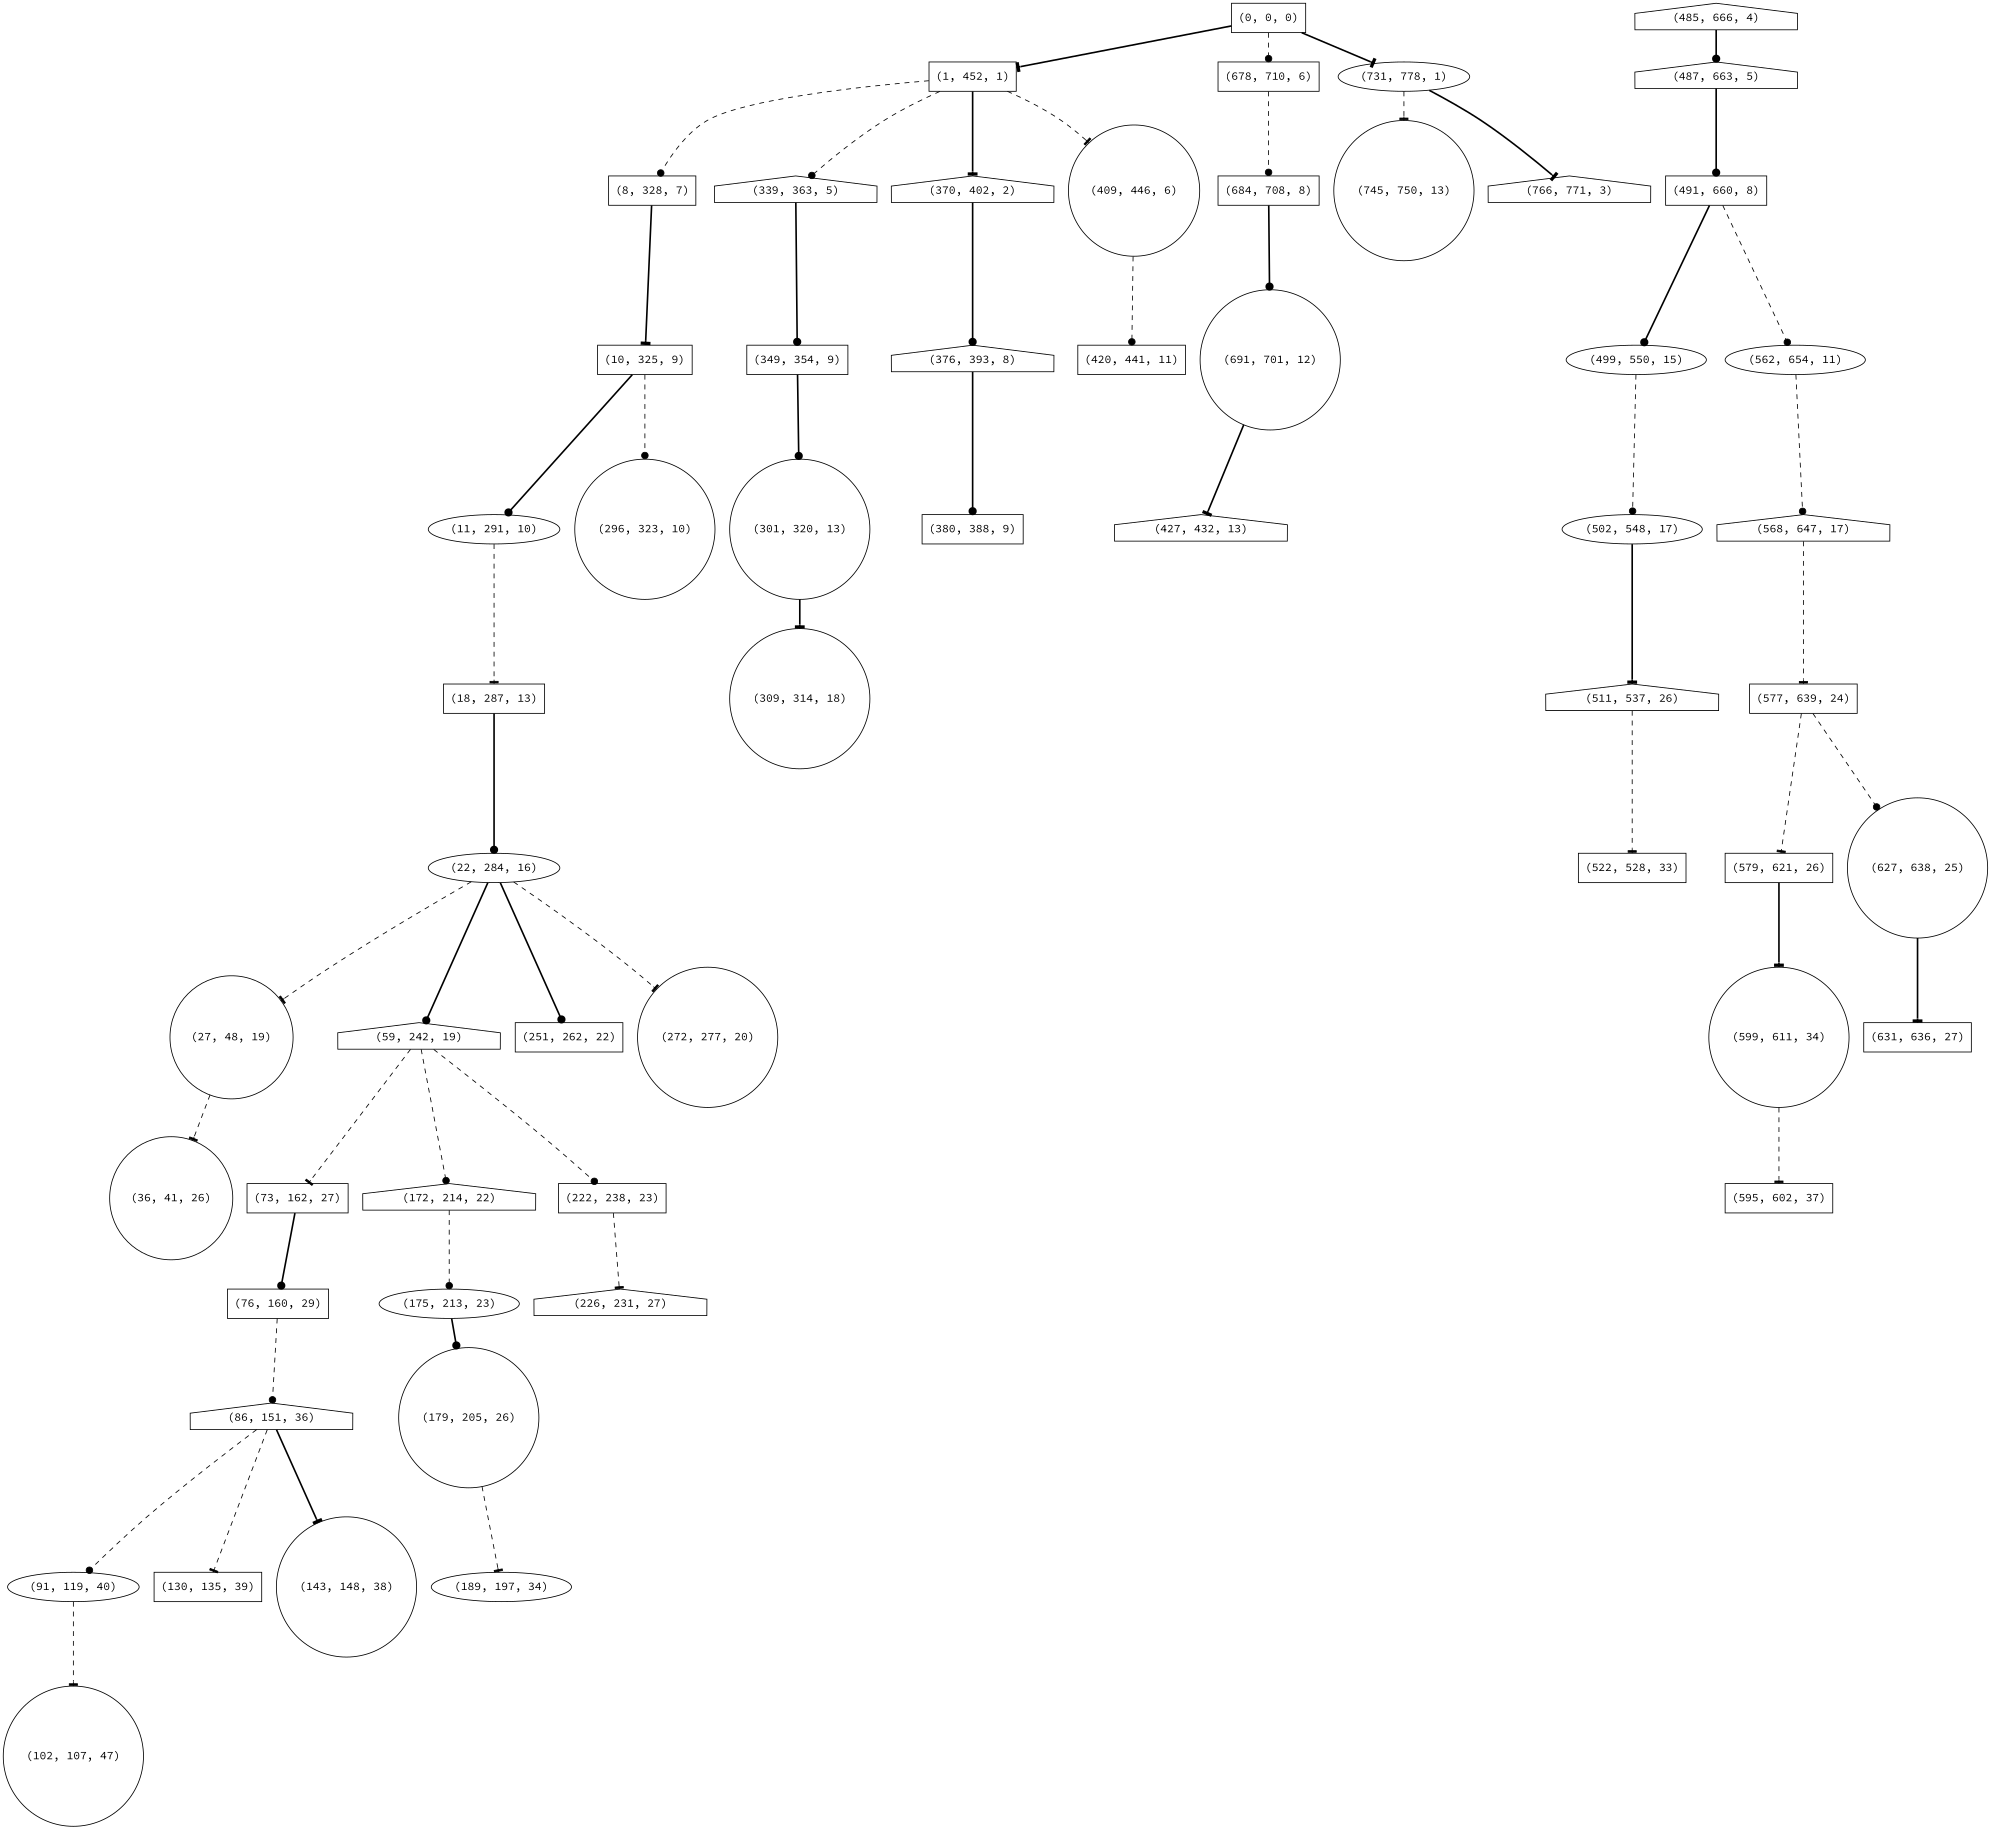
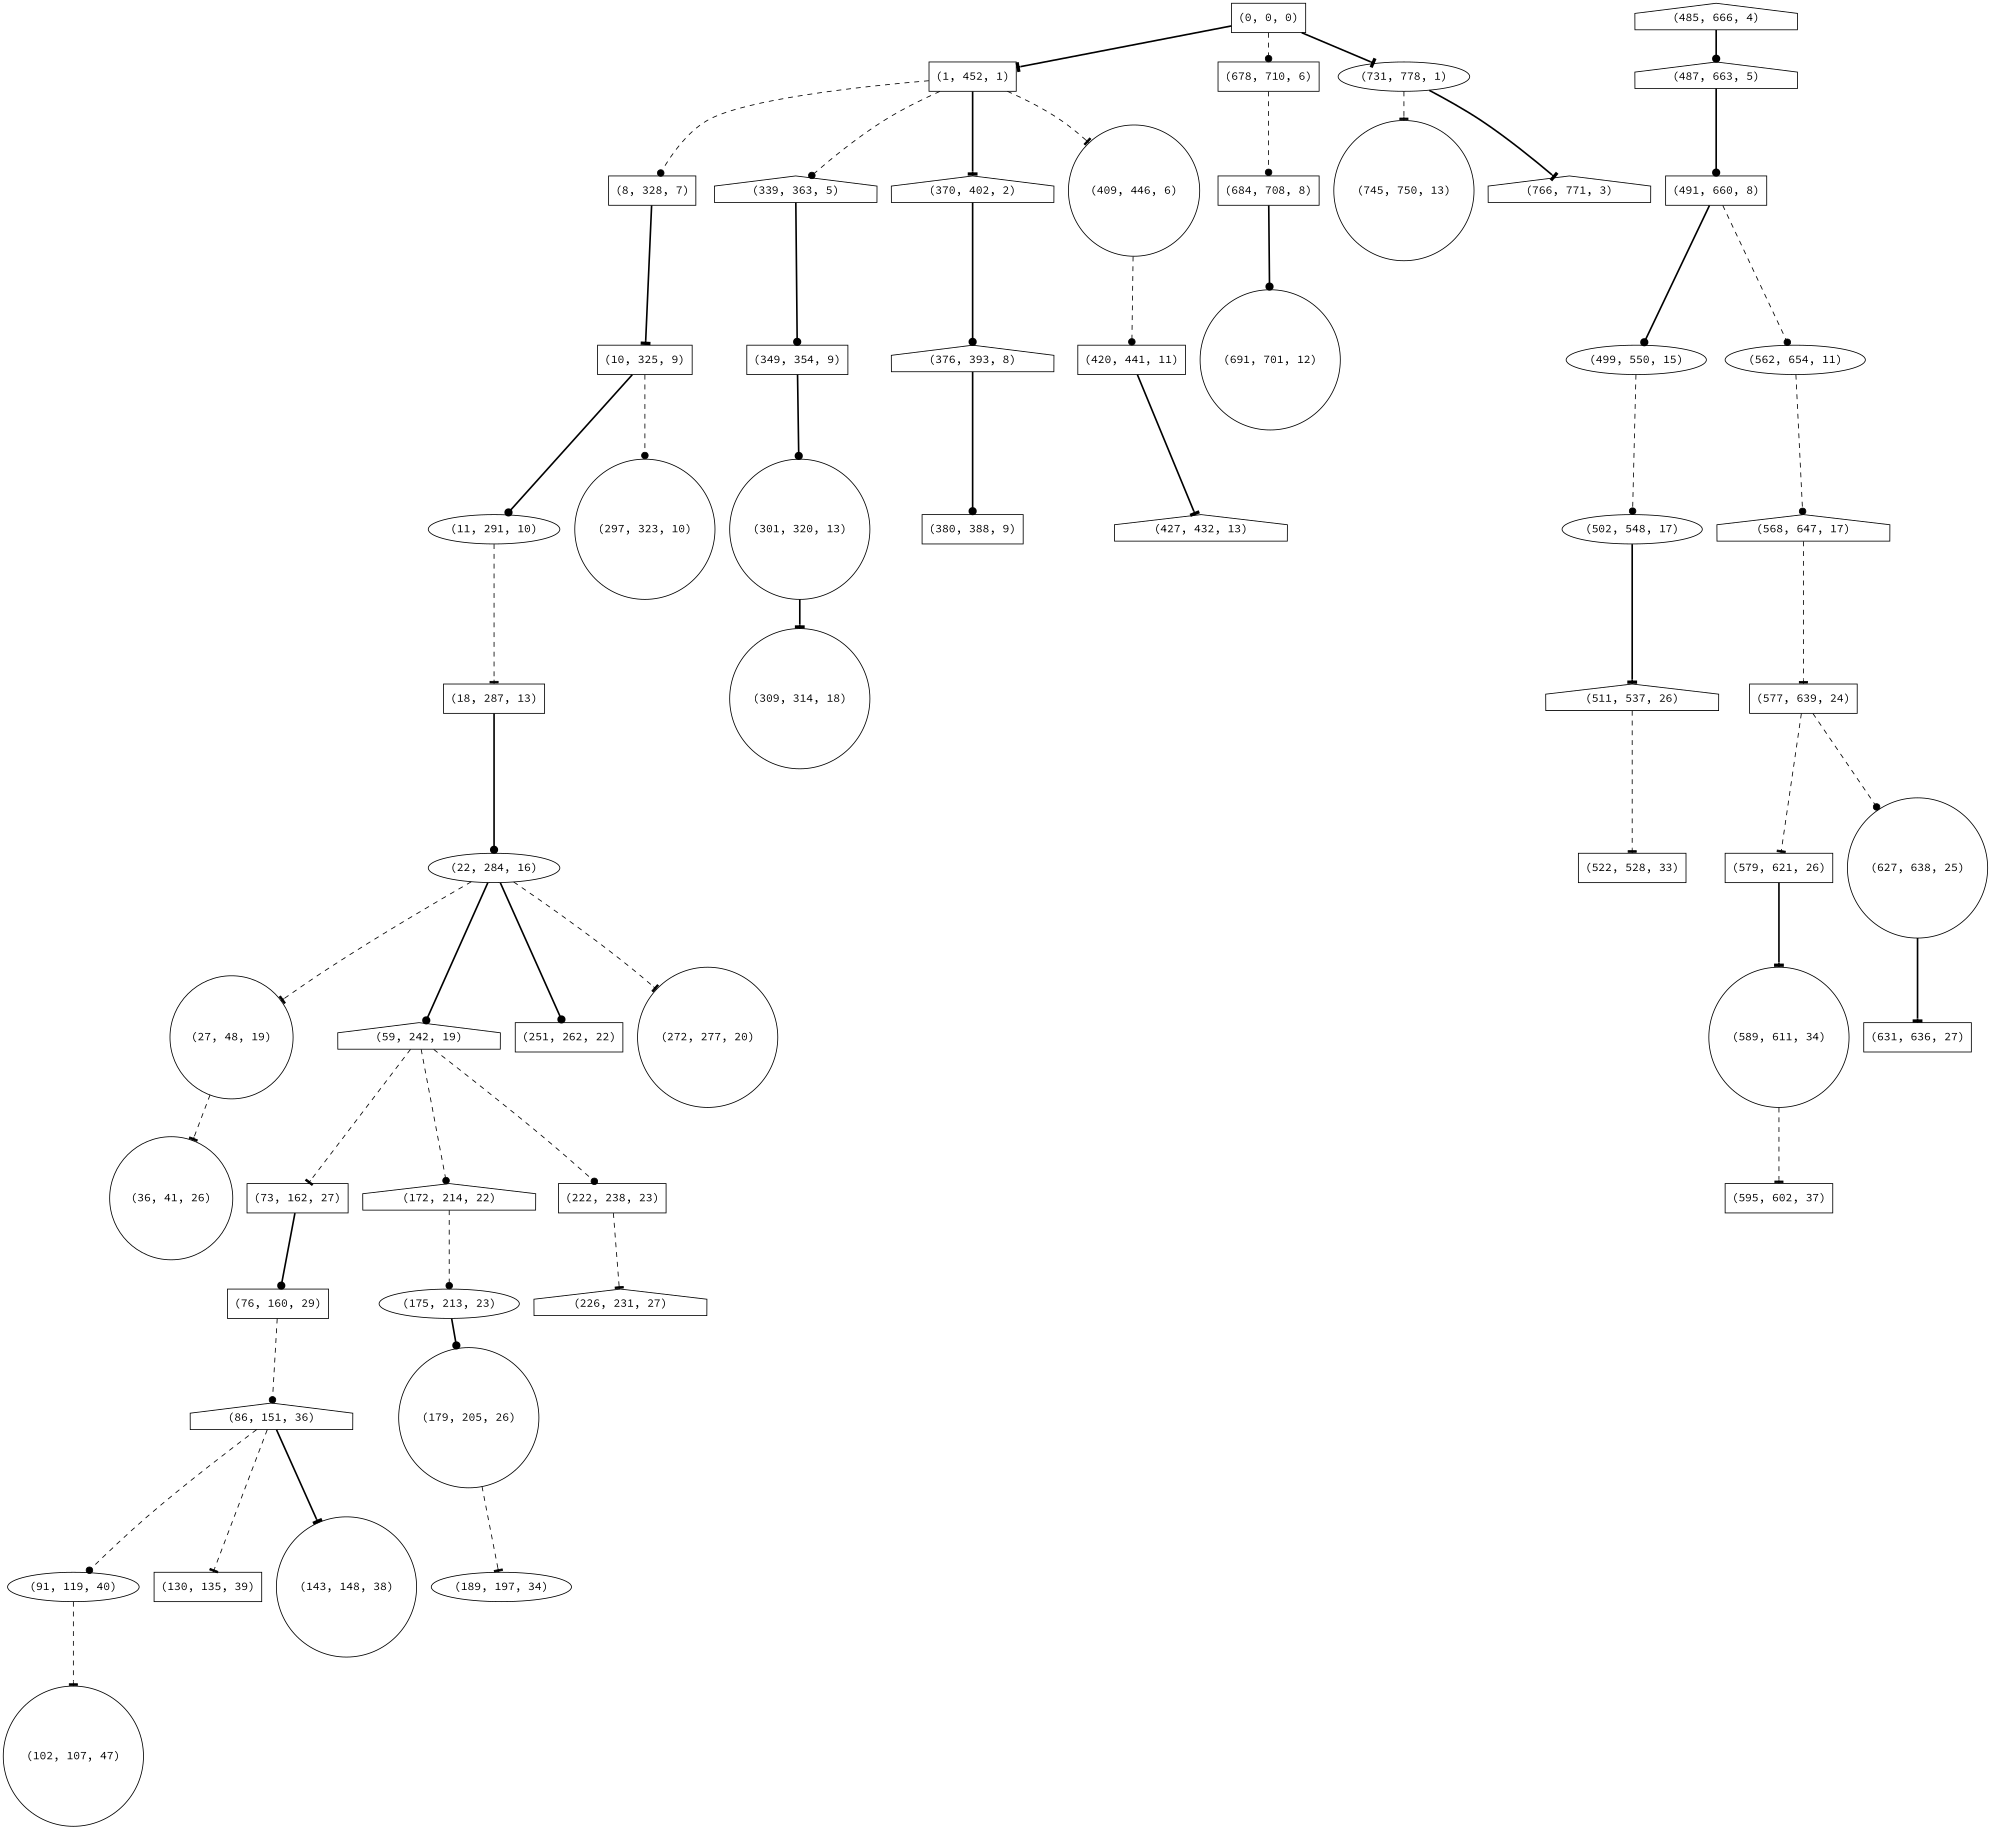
(1226, 468) -> (1166, 443)
(645, 529) -> (645, 529)
(1779, 1037) -> (1779, 1037)
